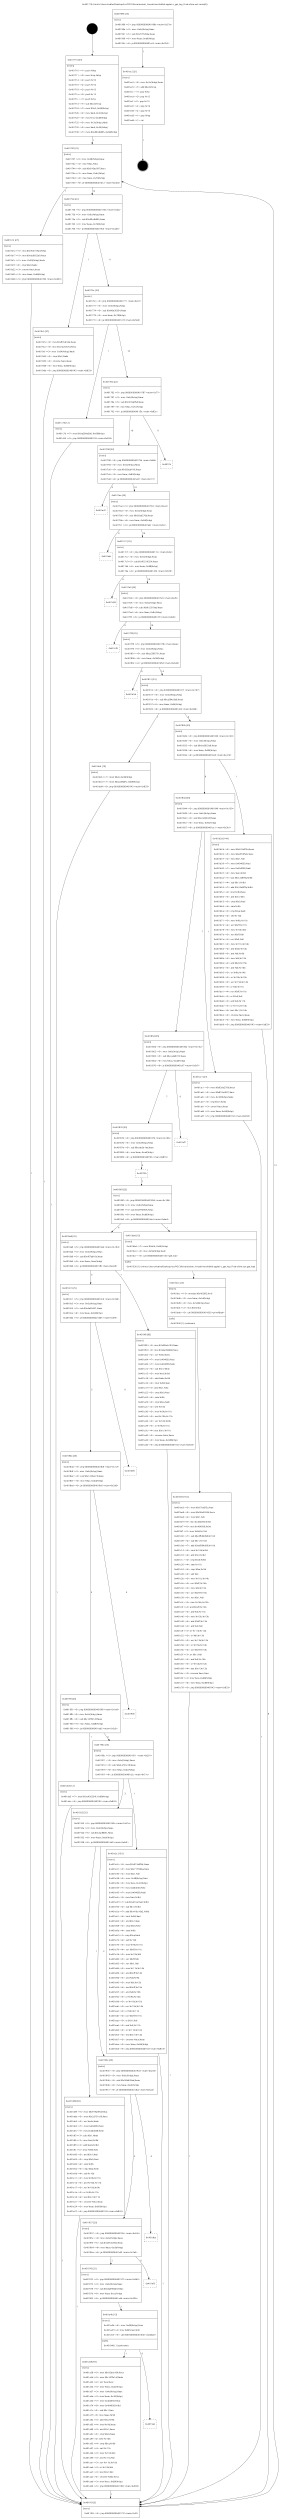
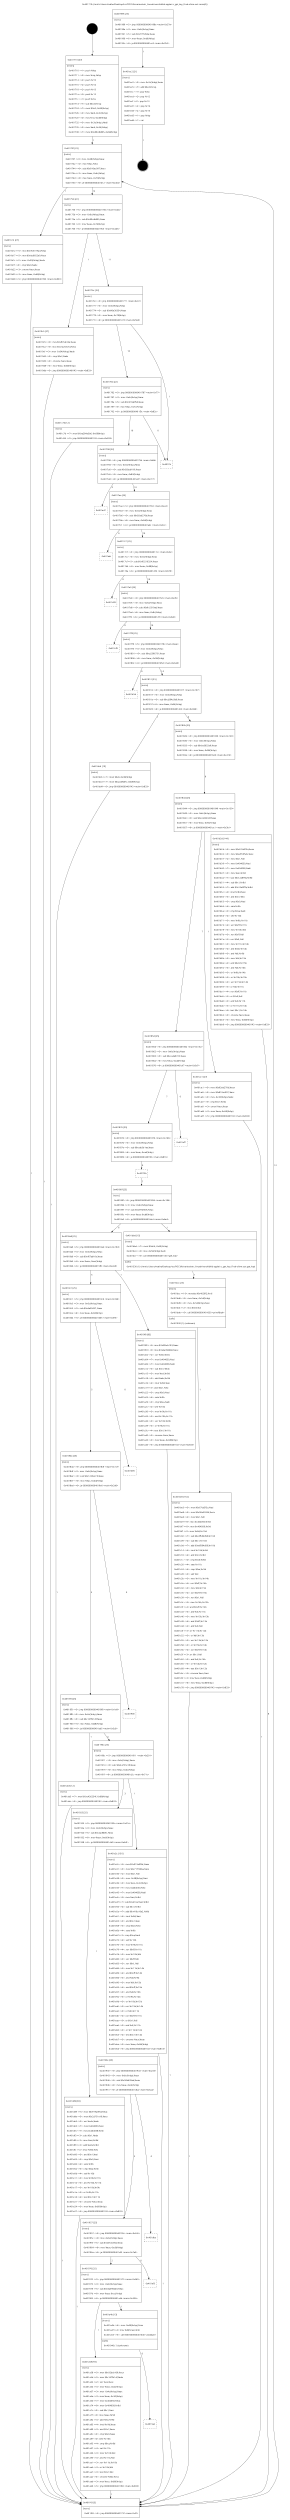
(98, 371) -> (165, 387)
(237, 794) -> none
(98, 1951) -> none
(125, 2353) -> (95, 2329)
